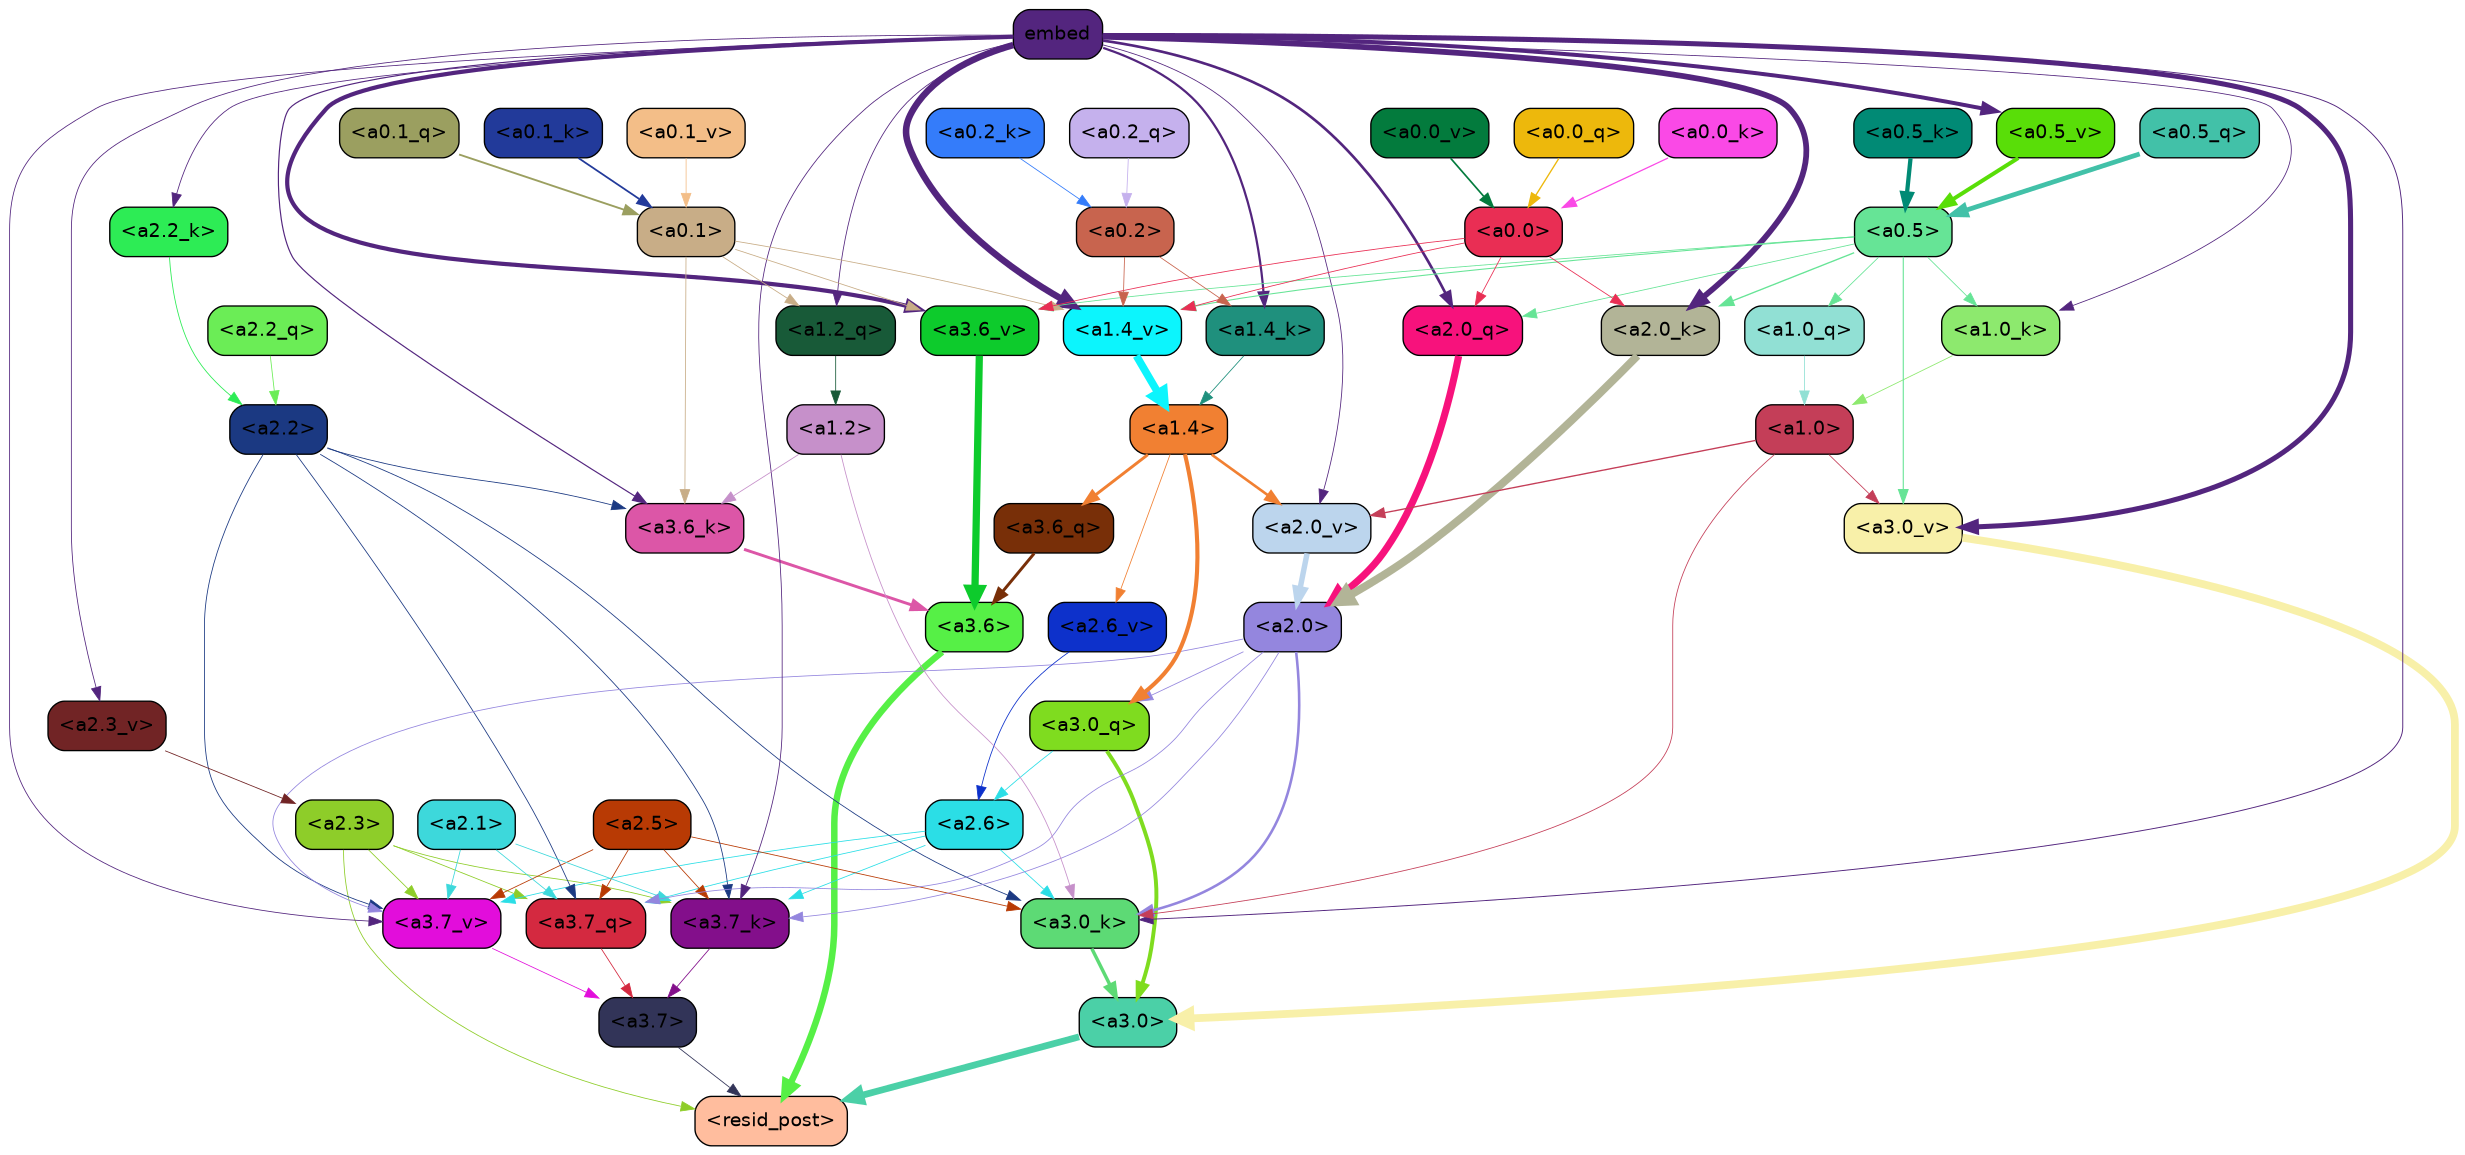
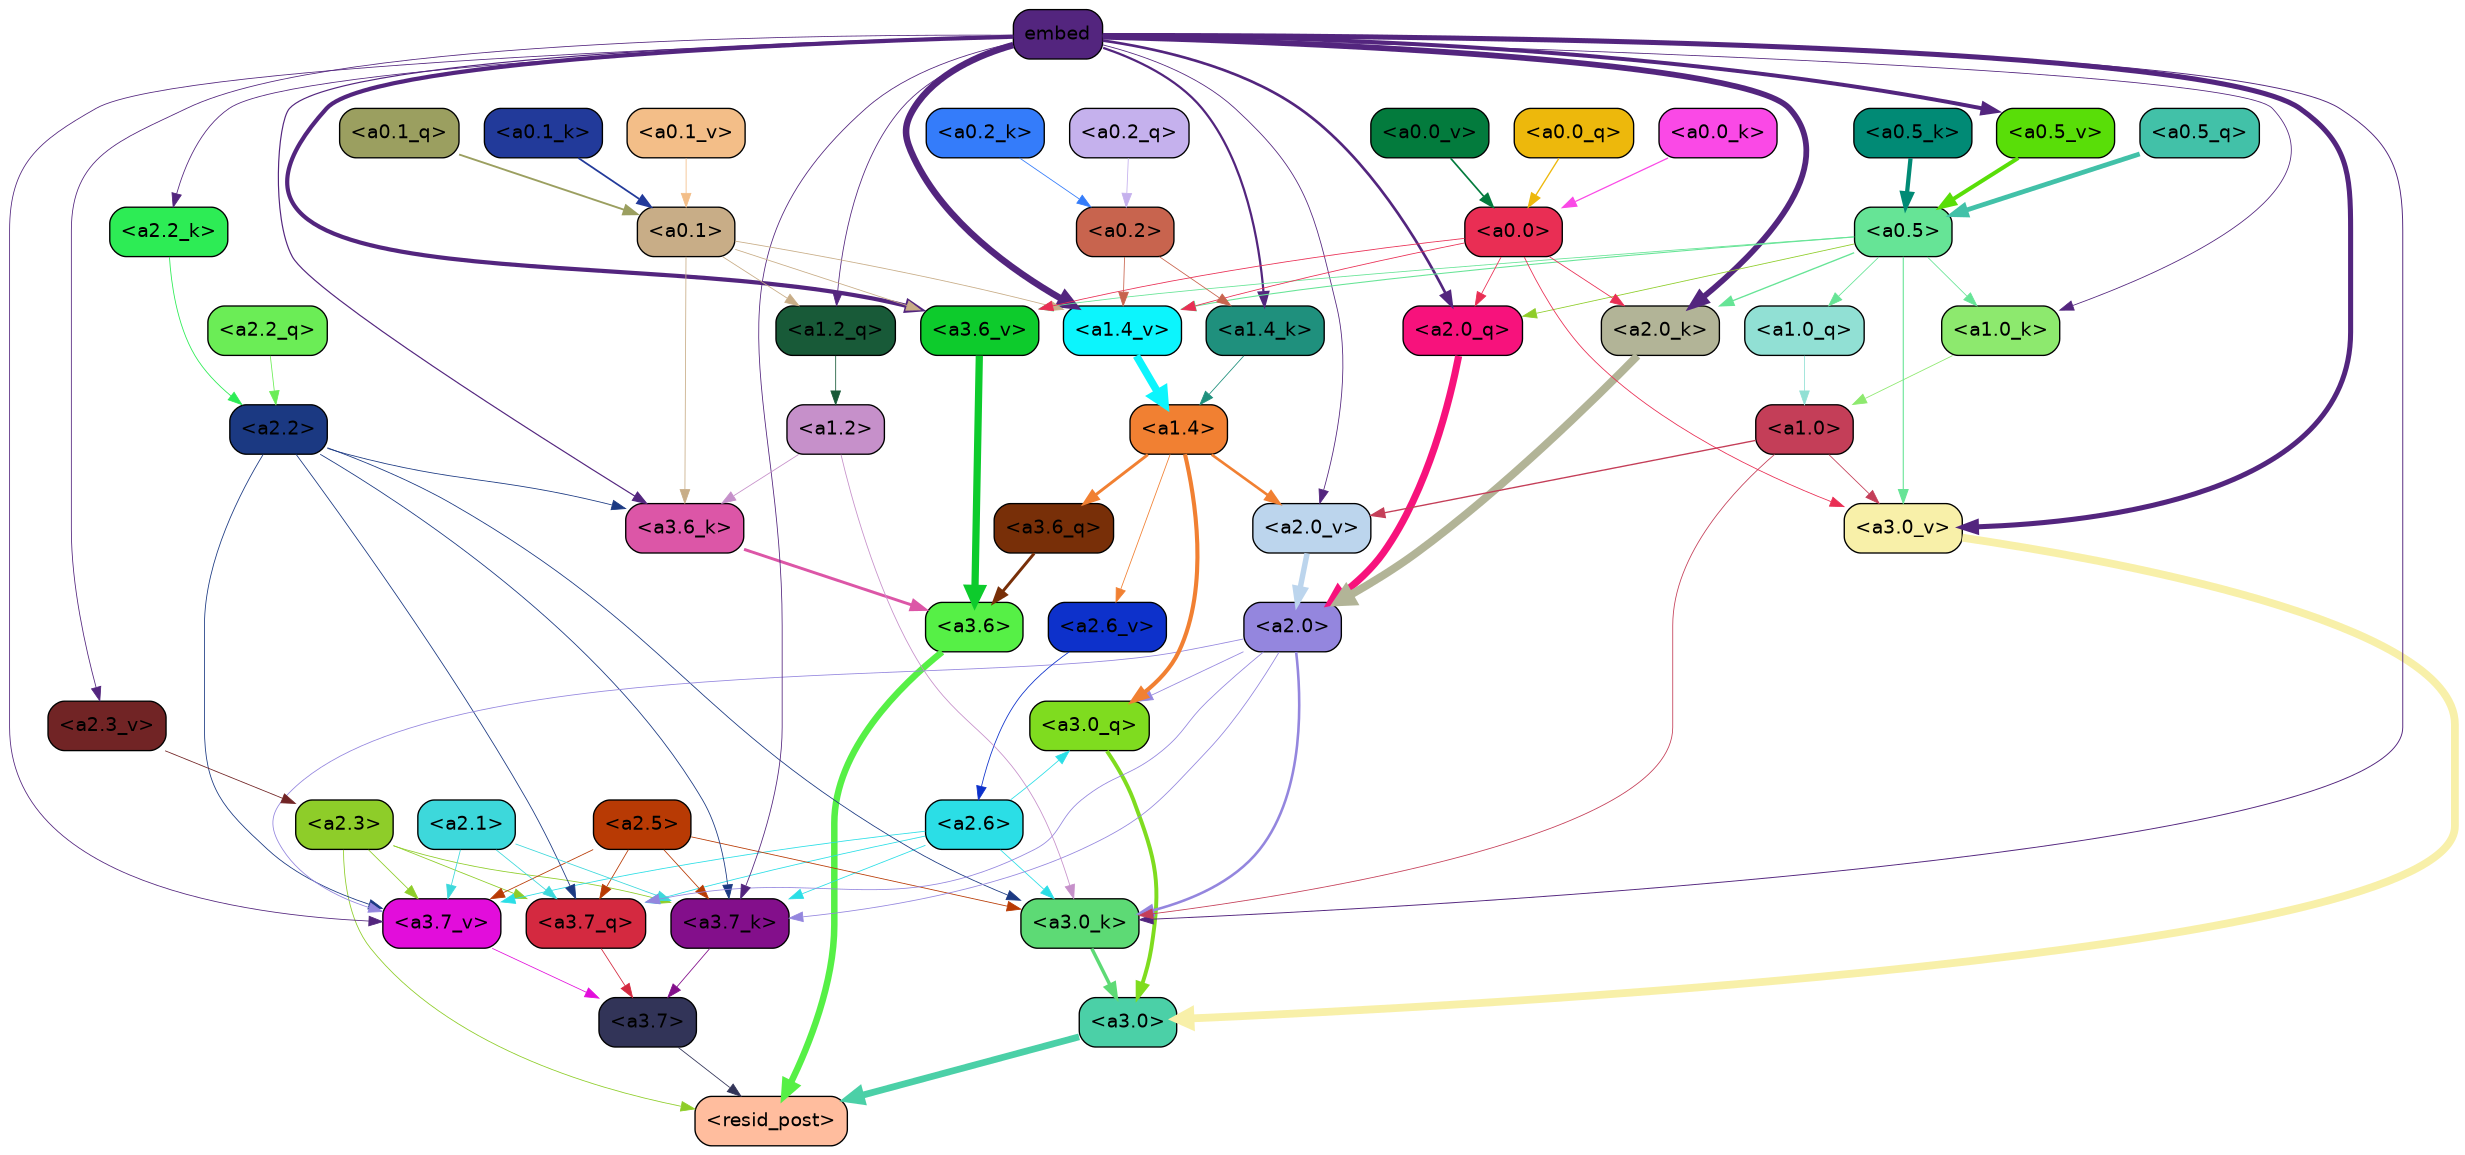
(1696, 279) -> (1696, 279)
none -> (1653, 409)
(1029, 770) -> (1035, 780)
